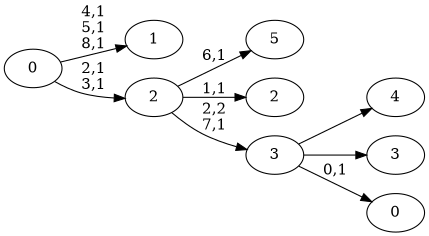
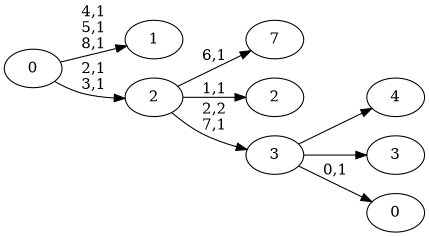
(275, 40) -> (275, 40)
